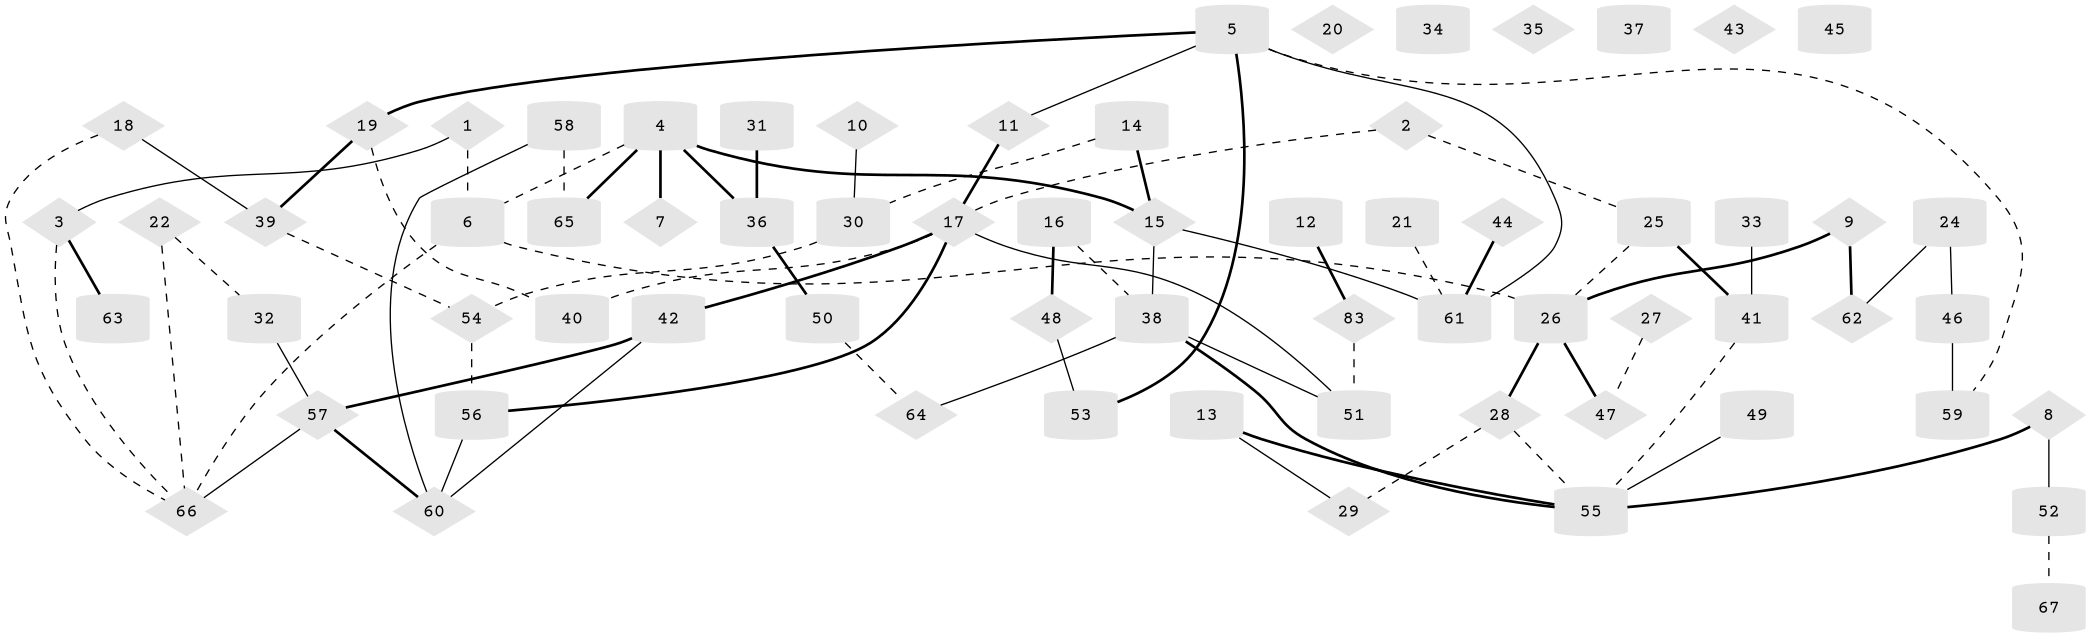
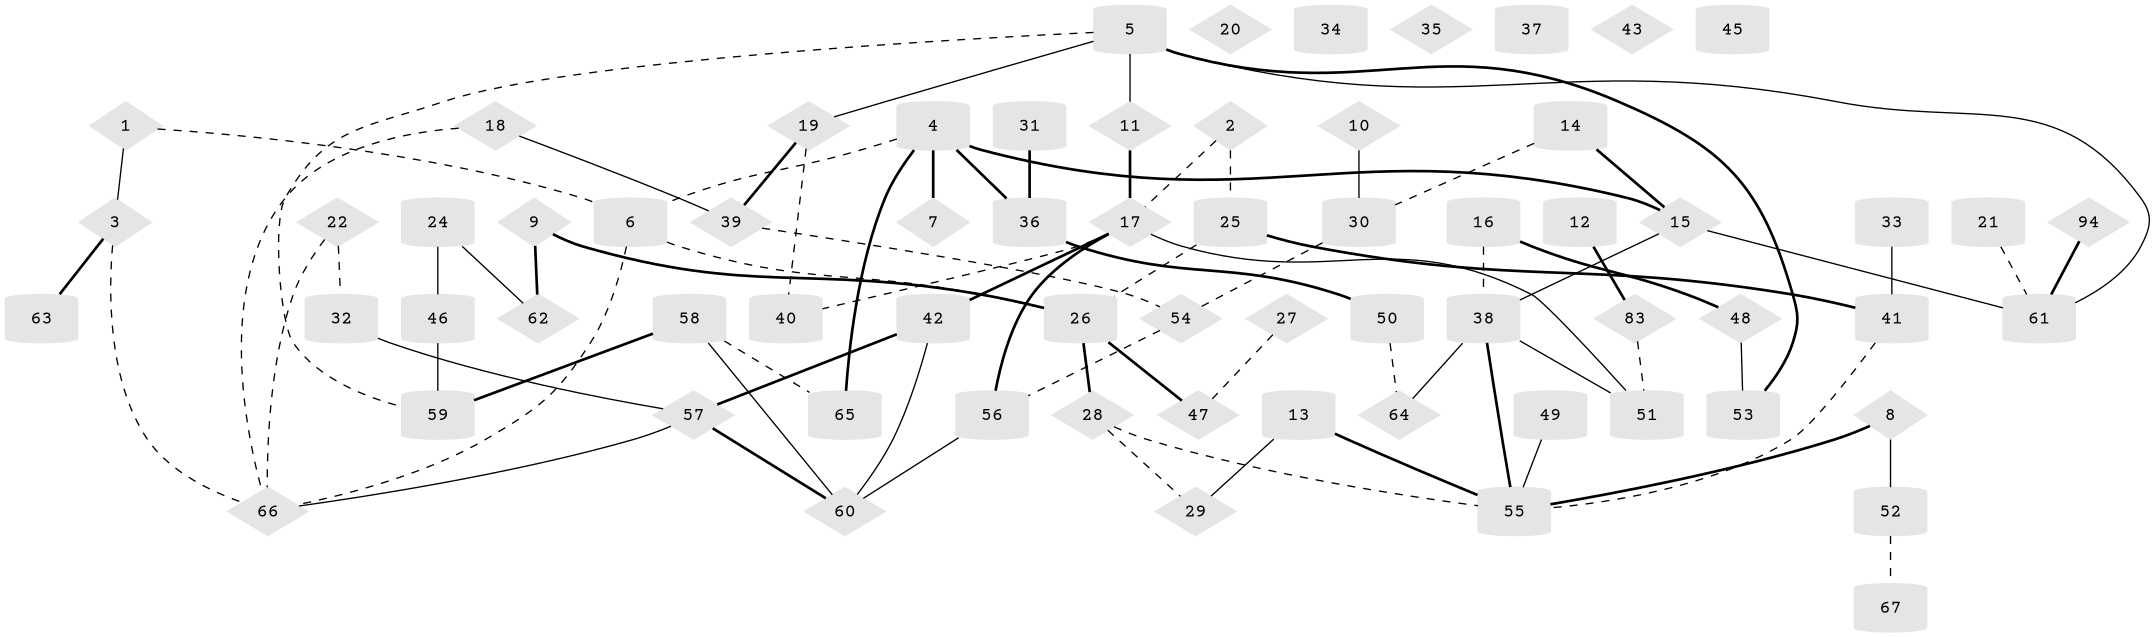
(789, 57) -> (964, 79)
(1503, 222) -> (2089, 222)
none -> (563, 367)
